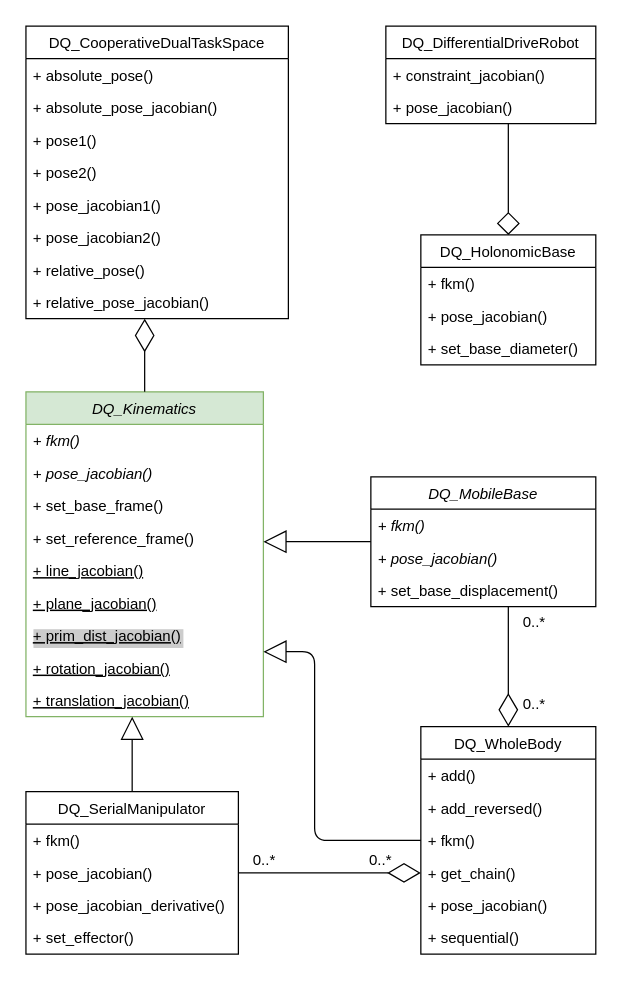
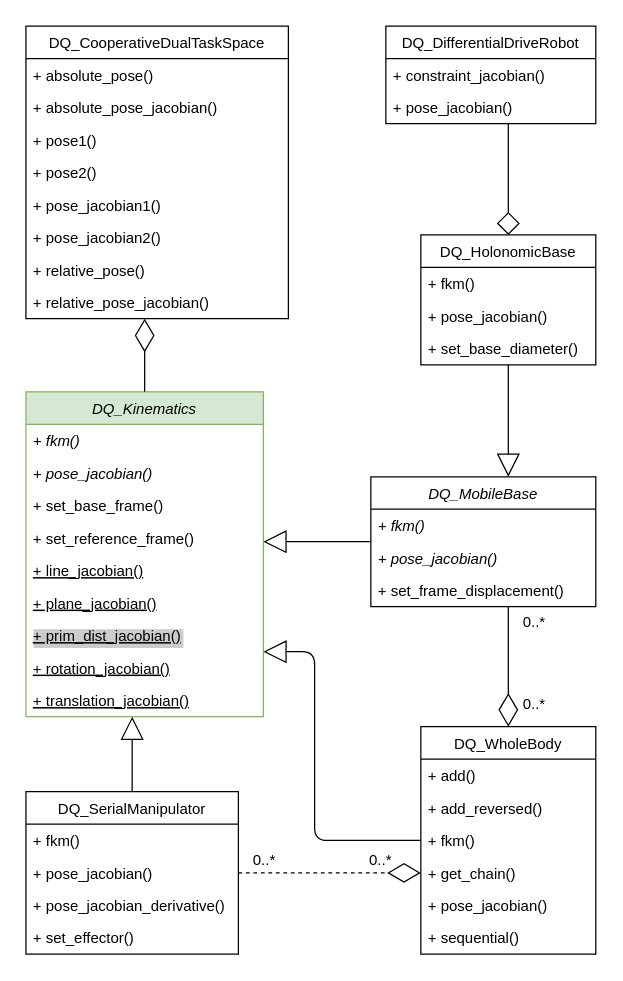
none -> (508, 406)
(477, 591) -> (481, 591)
(312, 873) -> (312, 873)
